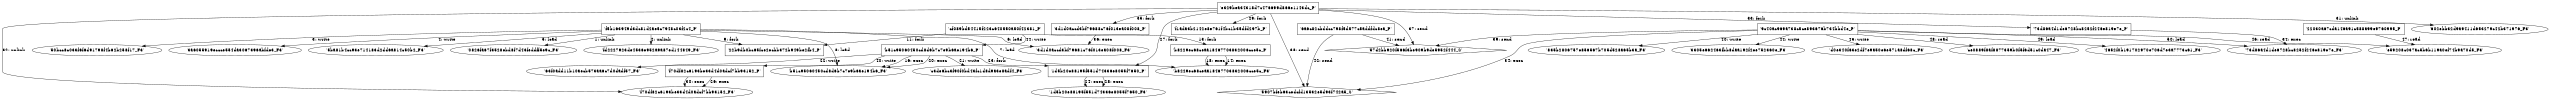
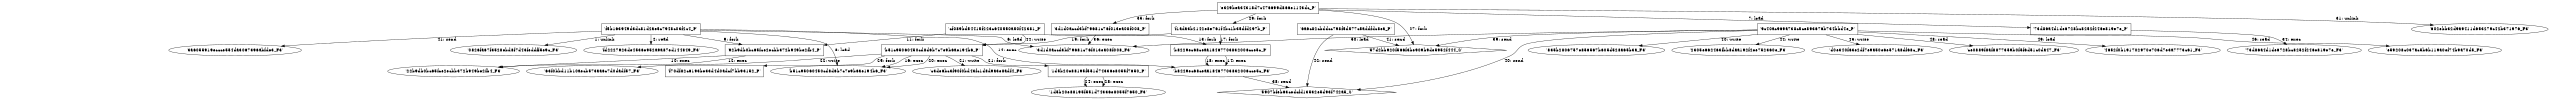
(1756, 19) -> (1756, 19)
(1167, 24) -> none
(1100, 29) -> (1100, 29)
(1418, 29) -> (1418, 29)
(2354, 29) -> none
none -> (1069, 38)
none -> (1220, 38)
(2080, 38) -> (1447, 35)
(447, 40) -> (447, 40)
(661, 40) -> (661, 40)
(1287, 49) -> (1265, 82)
(97, 50) -> none
(376, 50) -> none
(774, 50) -> (774, 50)
(1007, 50) -> (1007, 50)
(1596, 50) -> (1596, 50)
(1738, 50) -> (1738, 50)
(886, 61) -> (886, 61)
(997, 61) -> (997, 61)
(1514, 61) -> (1514, 61)
none -> (454, 71)
(592, 71) -> (592, 71)
(687, 92) -> none
